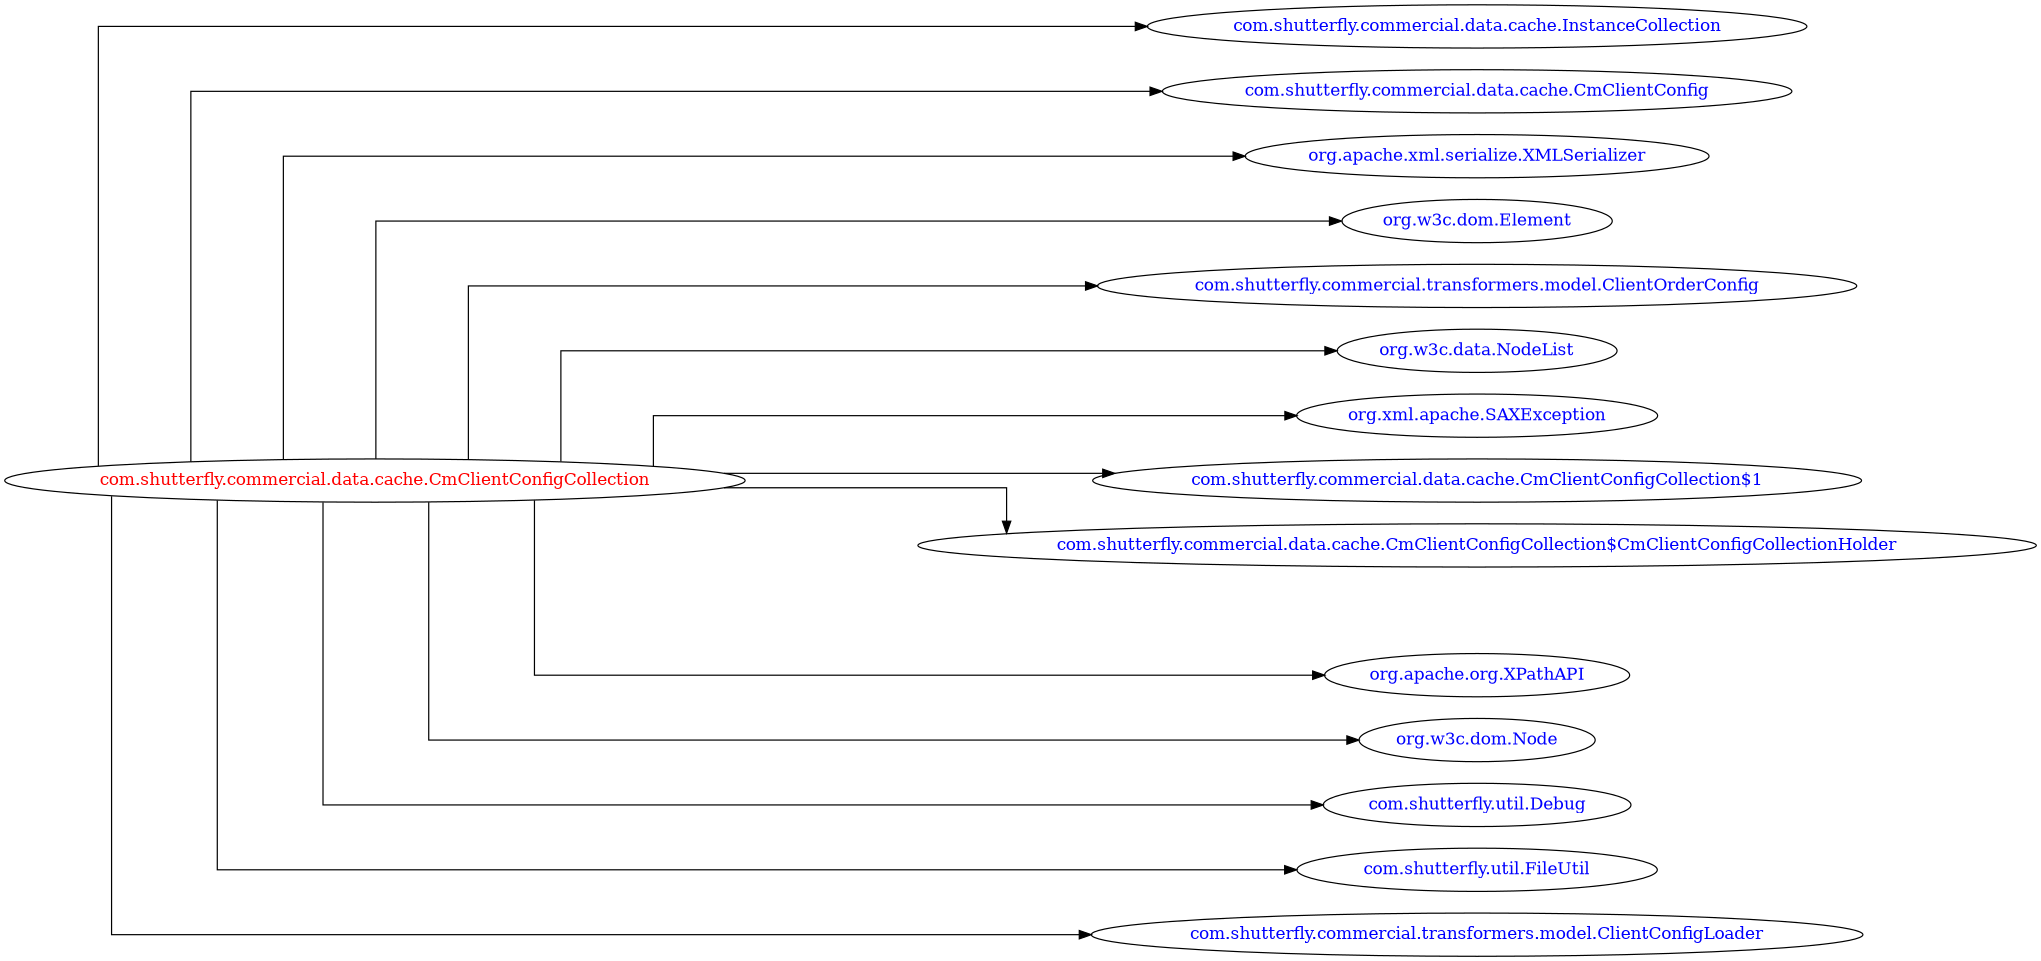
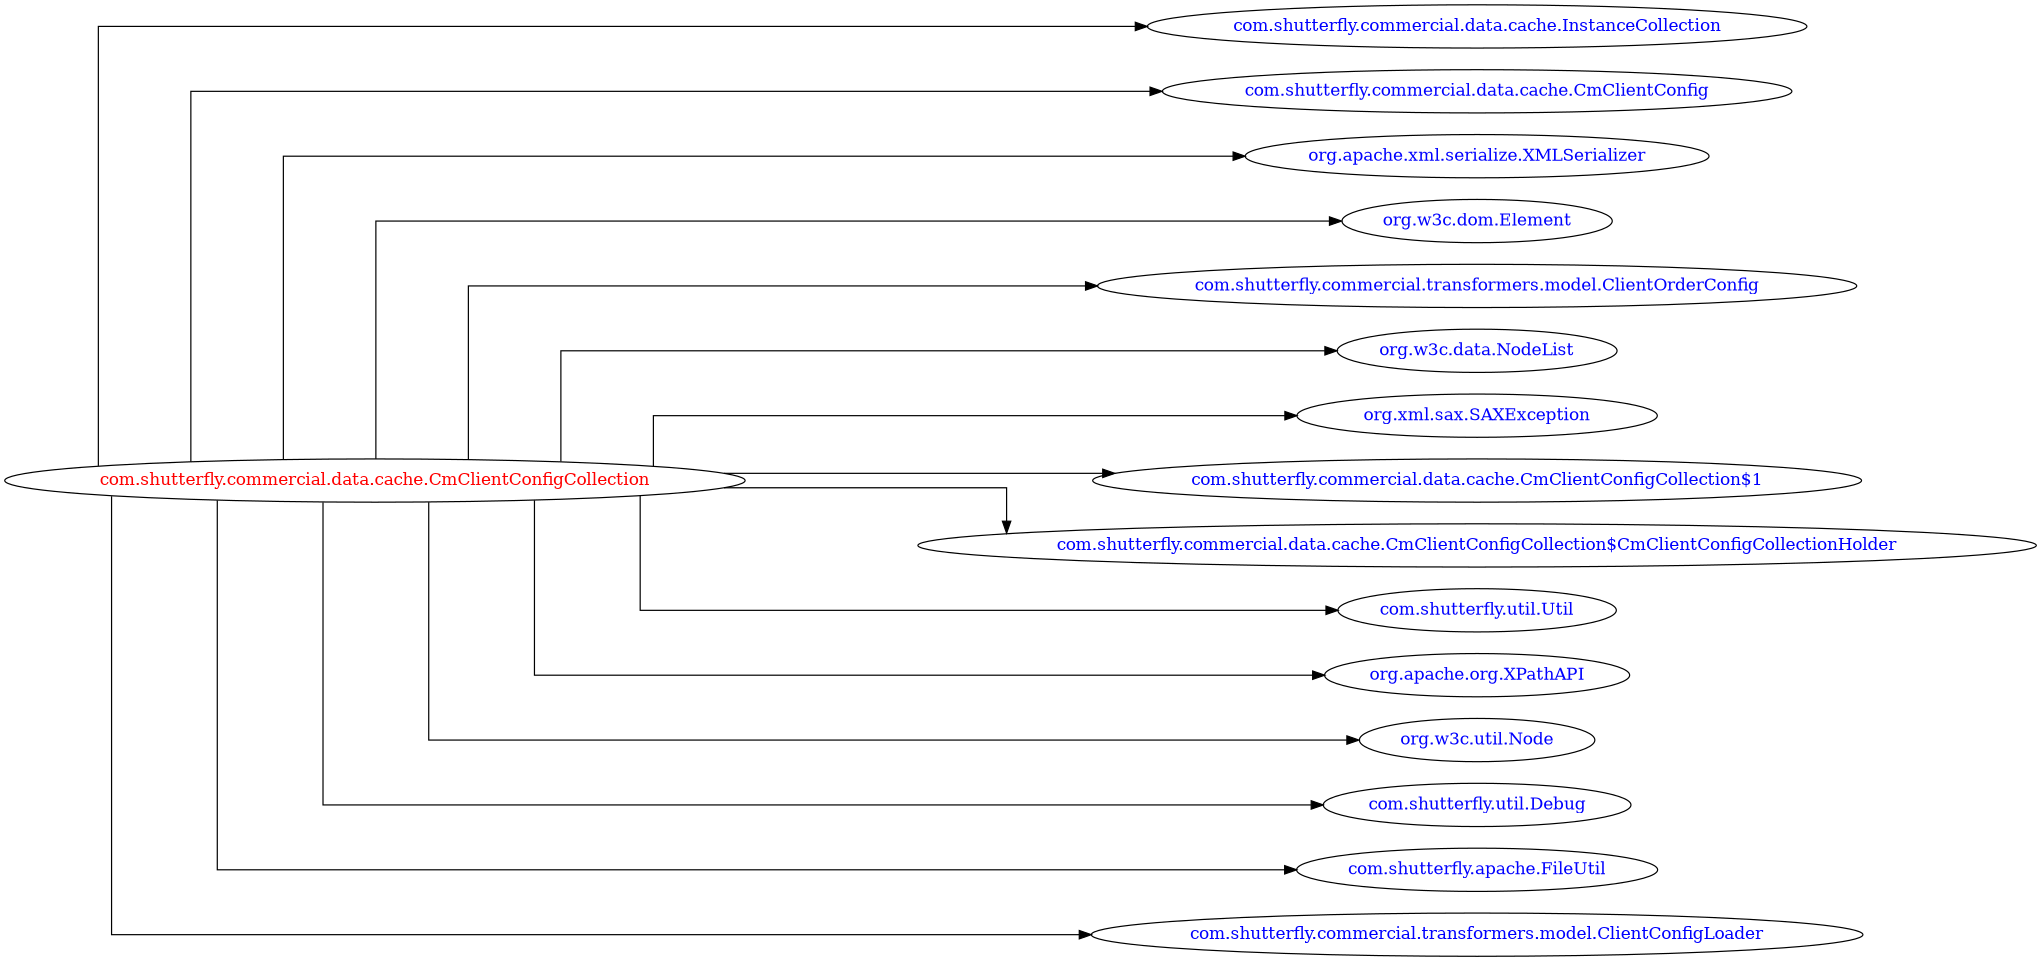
(1477, 416) -> (1477, 416)
none -> (1477, 610)
(1477, 740) -> (1477, 740)
(1477, 870) -> (1477, 870)
